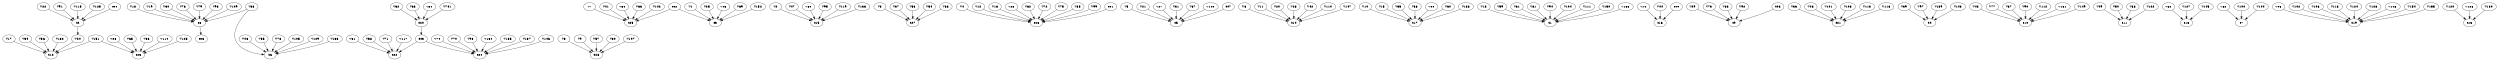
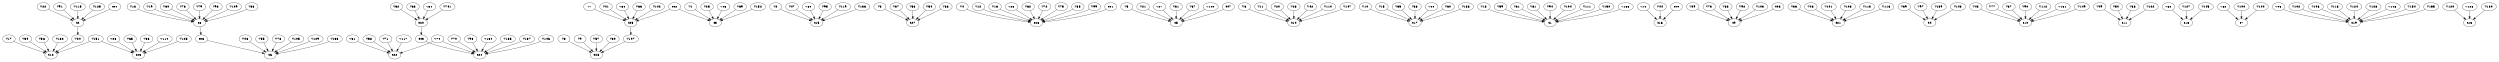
none -> (1760, 7)
none -> (631, 30)
(235, 39) -> (235, 47)
(409, 46) -> (418, 47)
